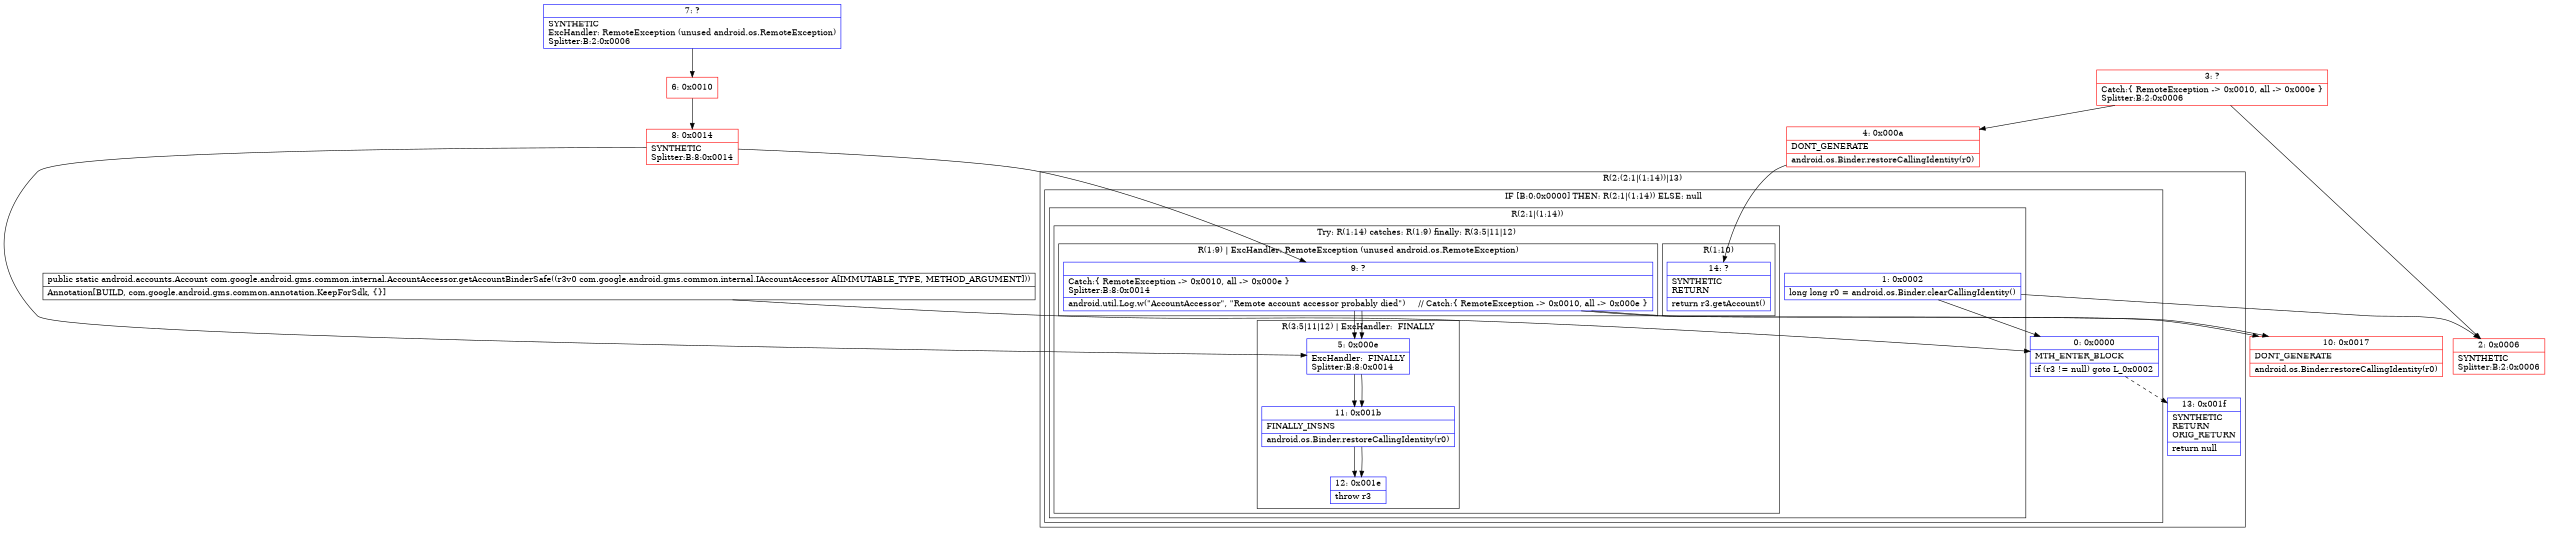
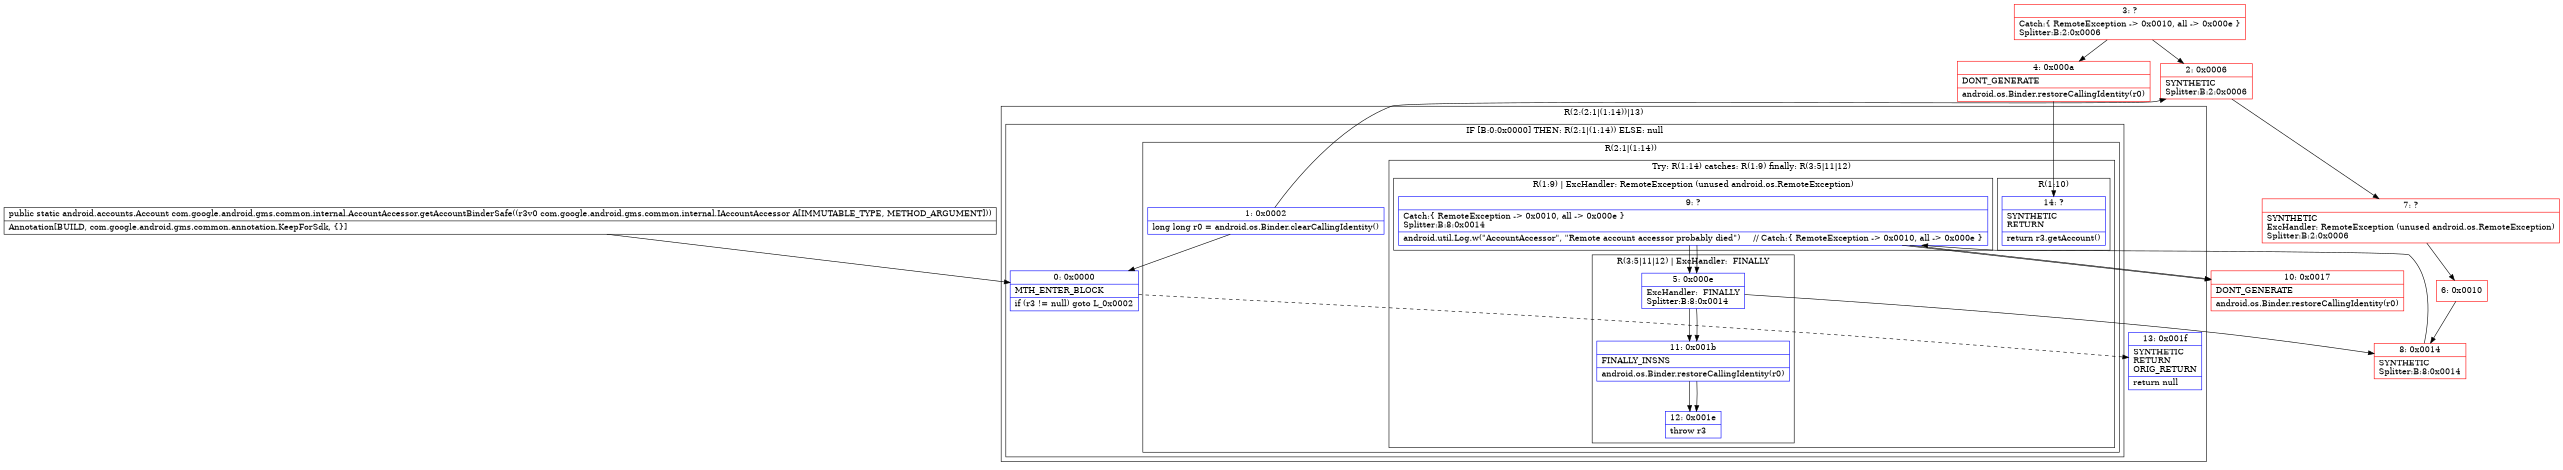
(692, 26) -> (2411, 221)
none -> (2303, 147)
(282, 334) -> (2057, 318)
